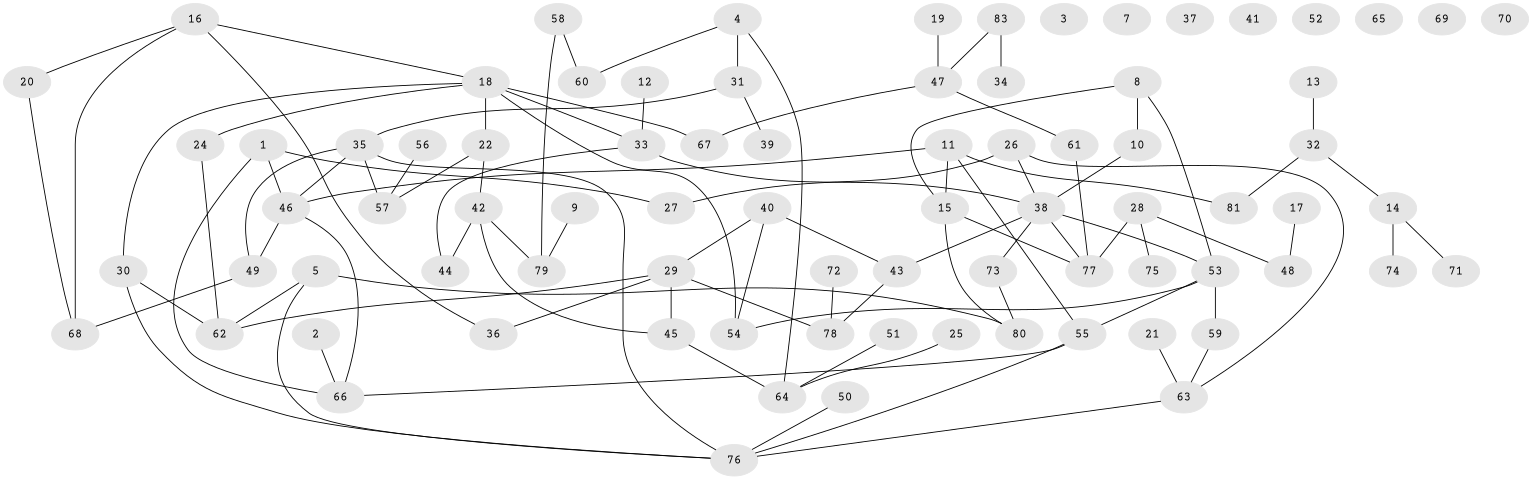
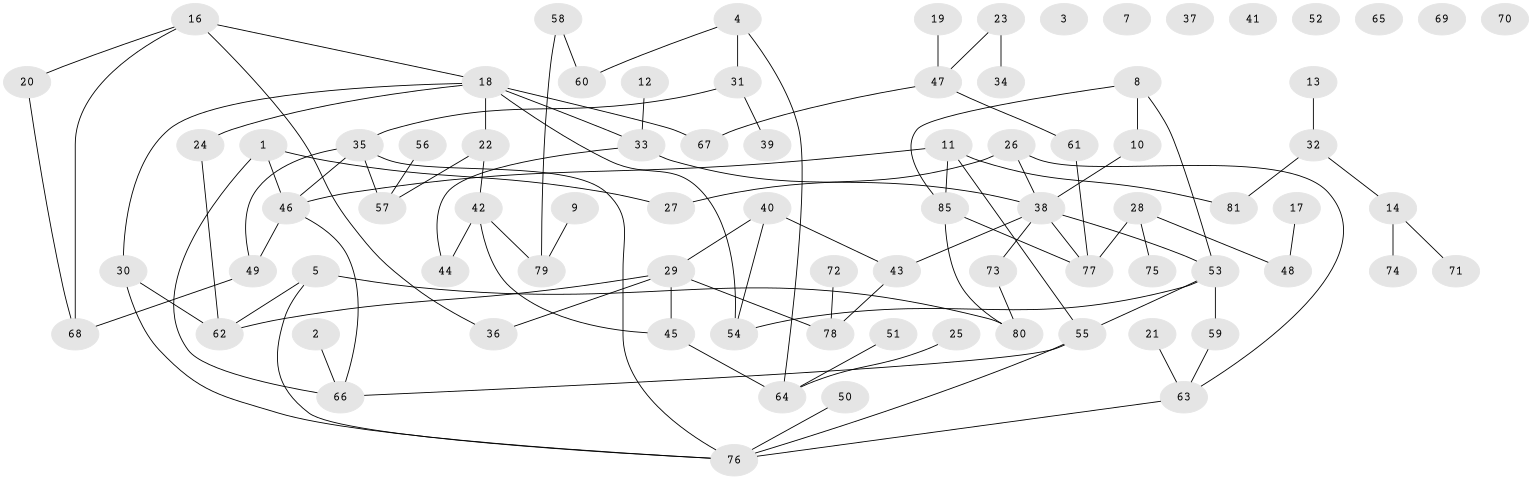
(1001, 19) -> (1001, 19)
(945, 208) -> (945, 208)
